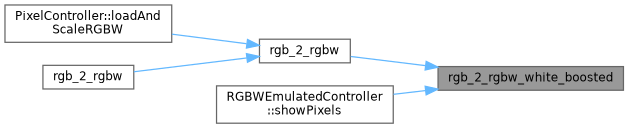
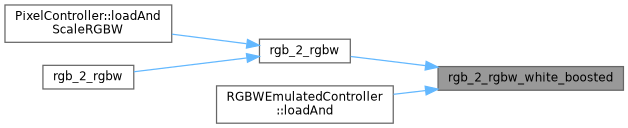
(305, 105) -> (305, 105)
